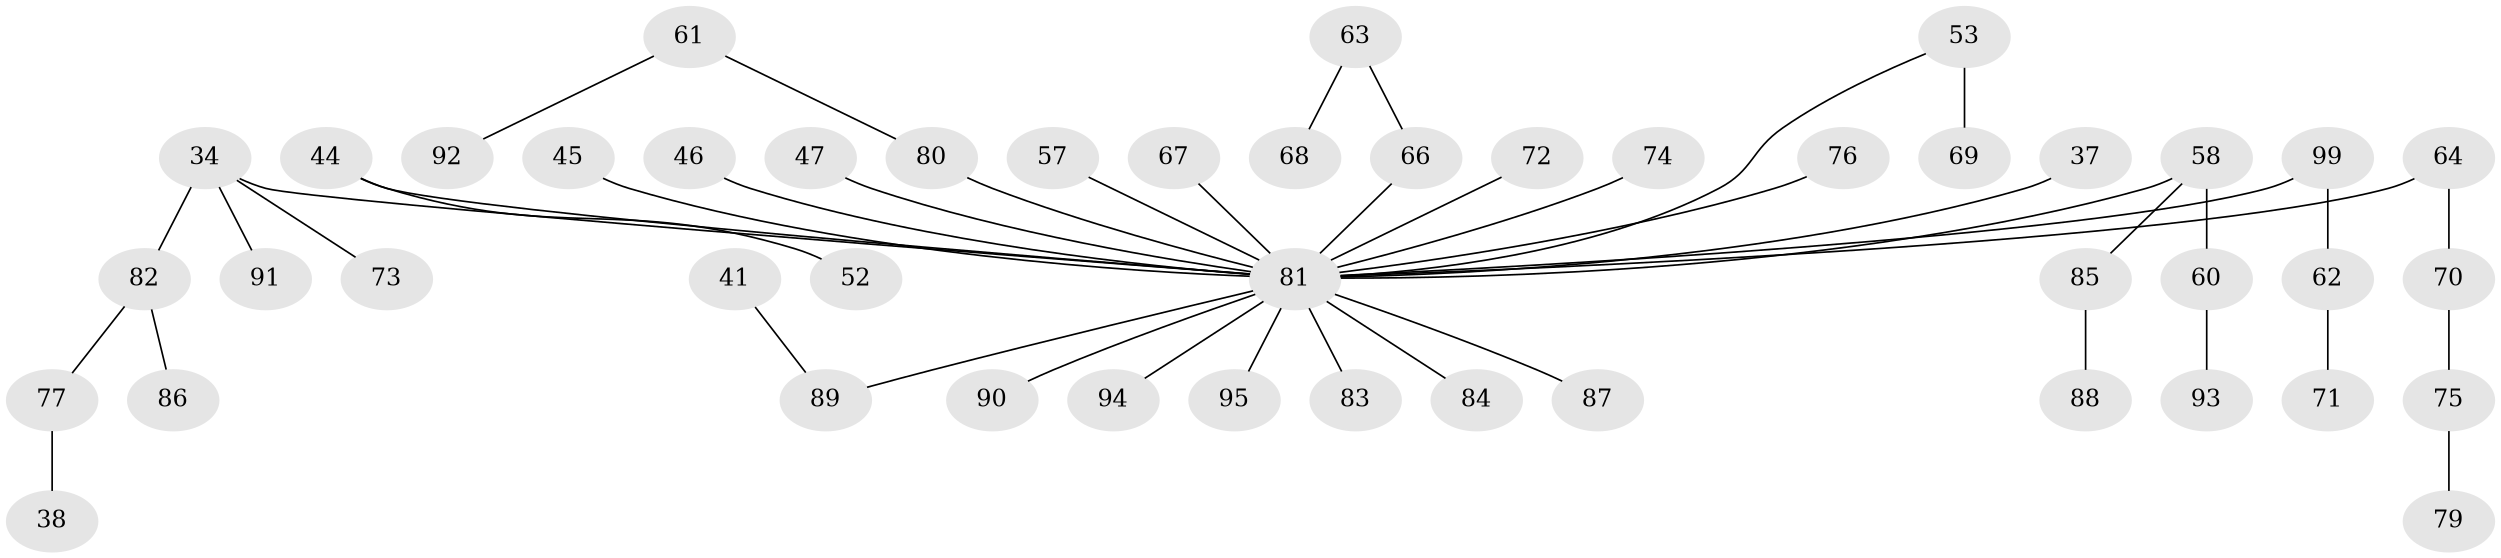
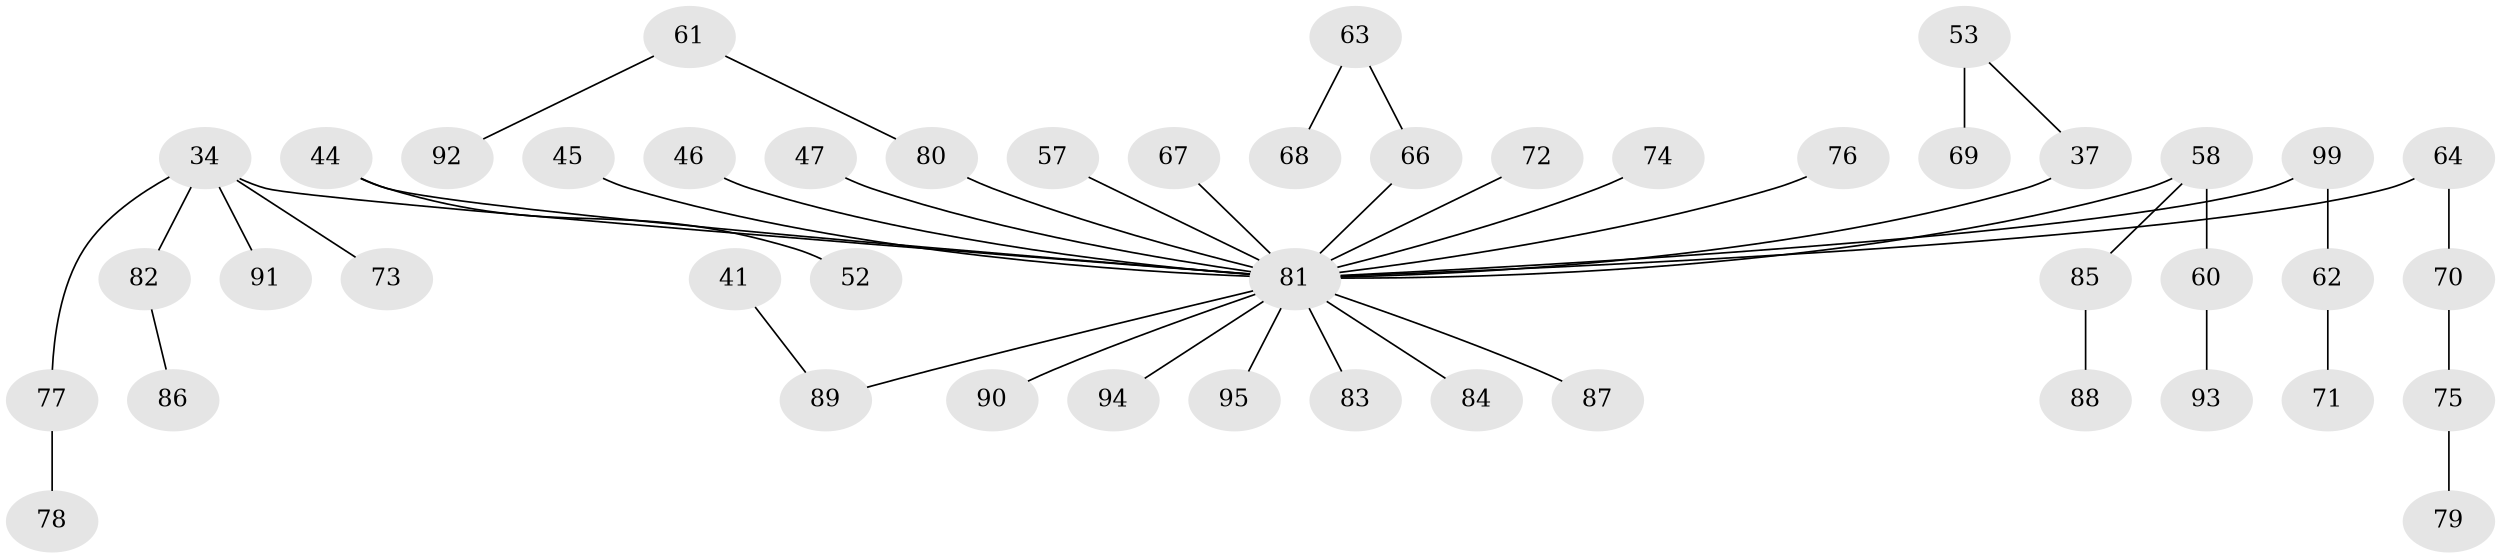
(1699, 198) -> (2025, 97)
(98, 340) -> (81, 255)
(52, 521) -> (52, 521)
